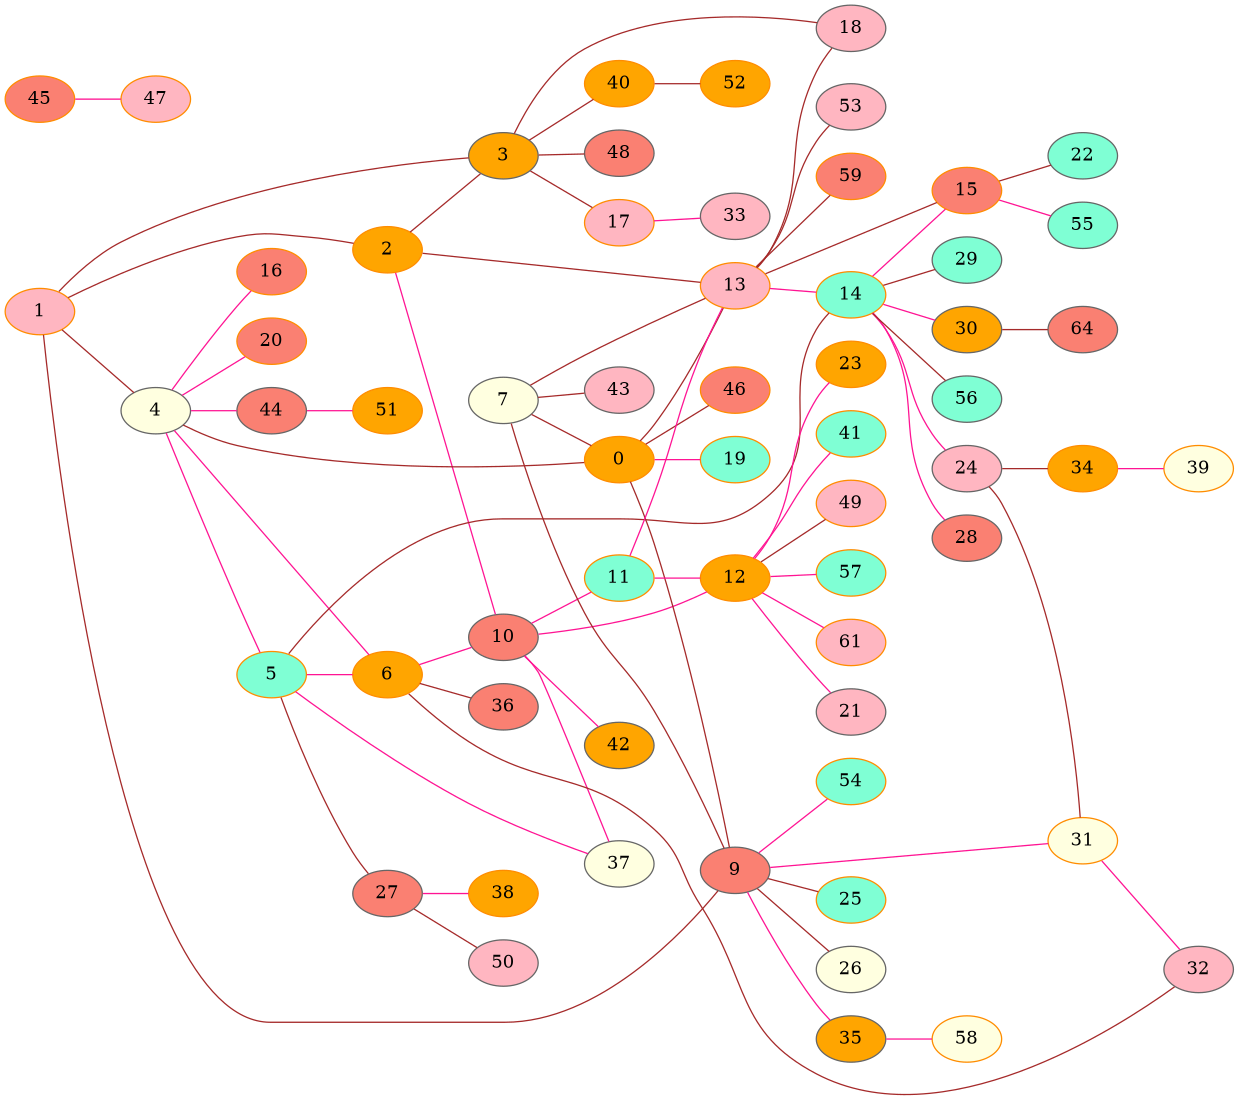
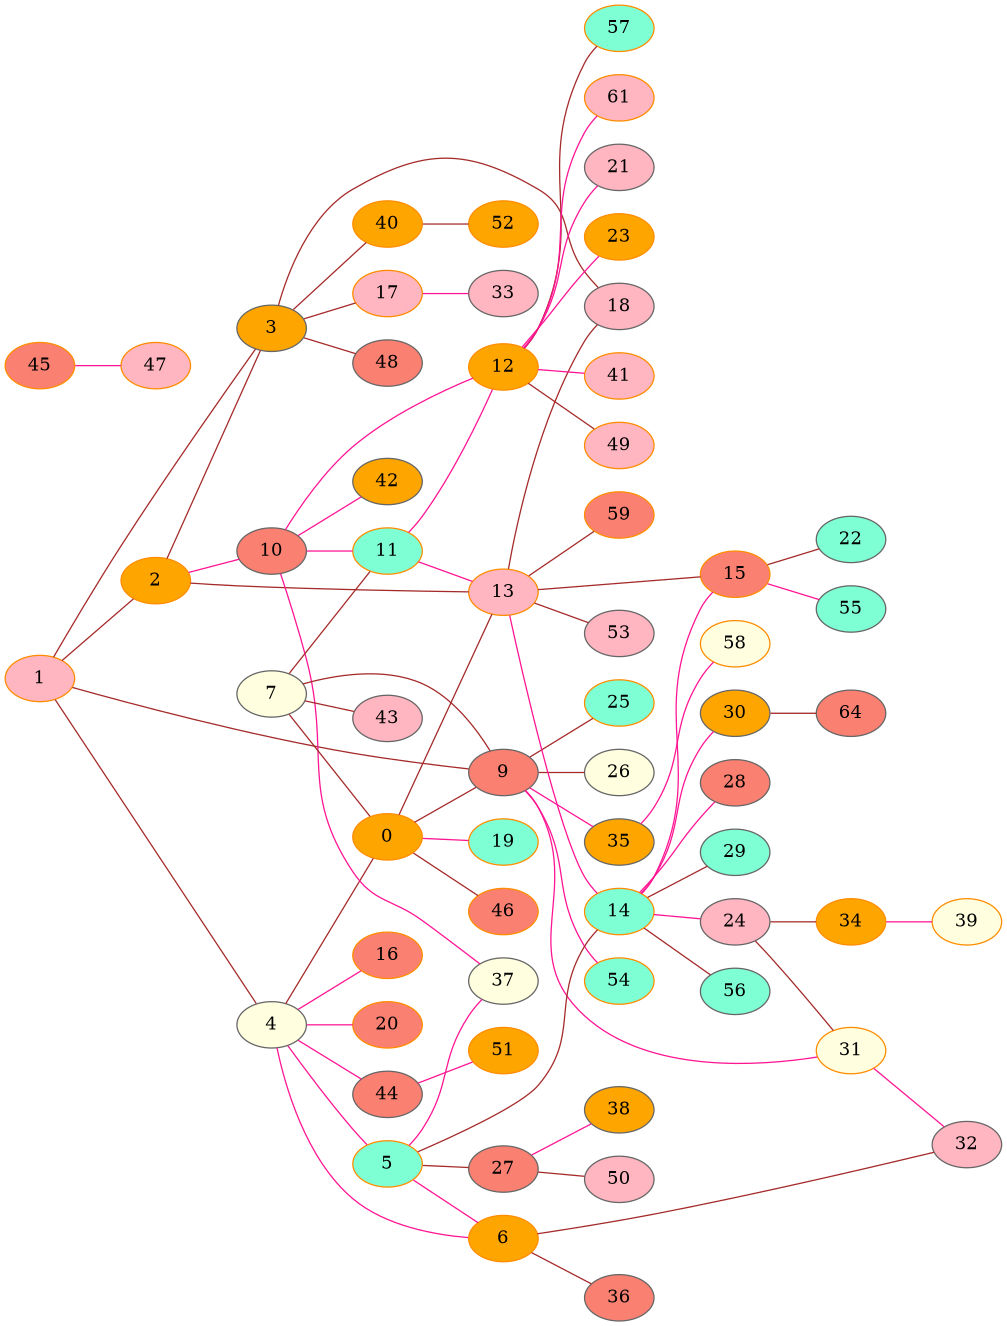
(617, 339) -> (330, 622)
(851, 434) -> (619, 376)
(793, 576) -> (560, 173)
(445, 656) -> none
(503, 894) -> (619, 1110)
